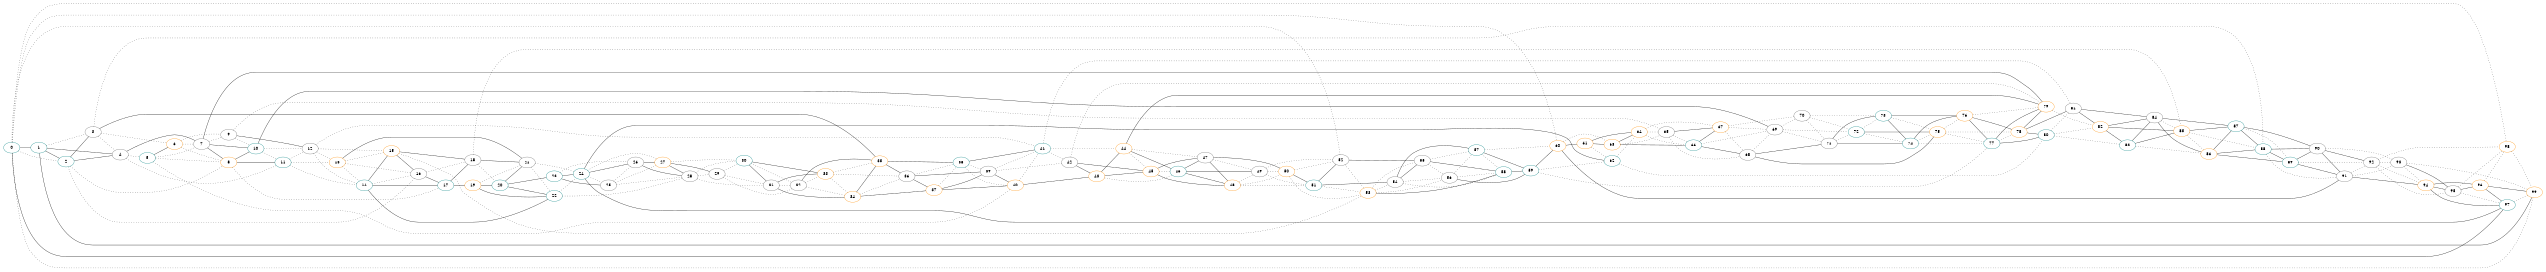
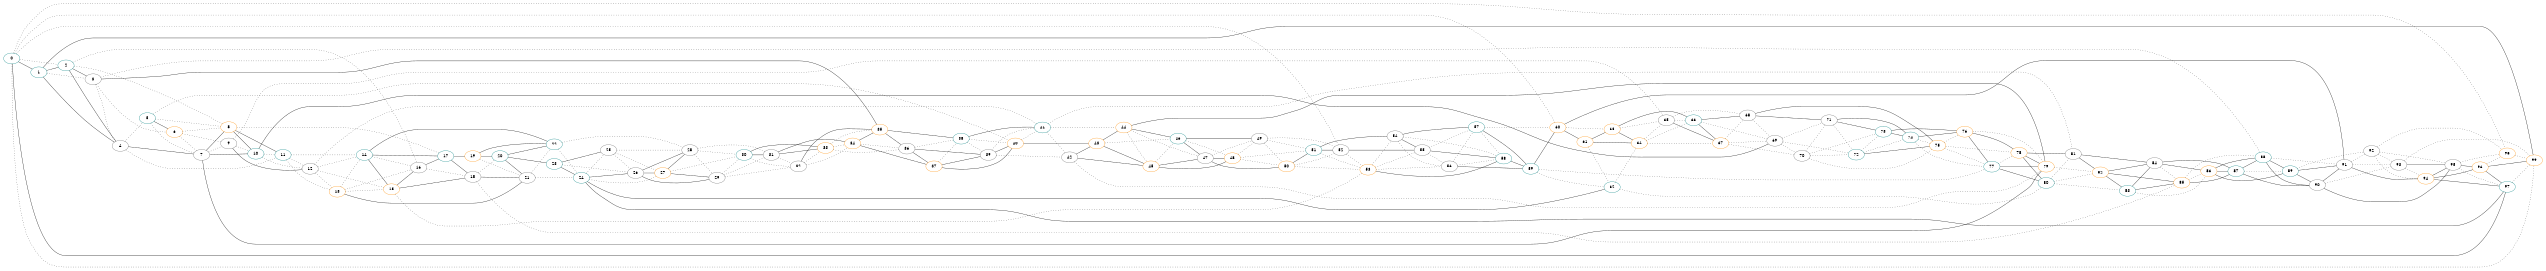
(1911, 123) -> (1872, 168)
(2345, 156) -> (2391, 202)
(1205, 178) -> (1206, 147)
none -> (675, 183)
